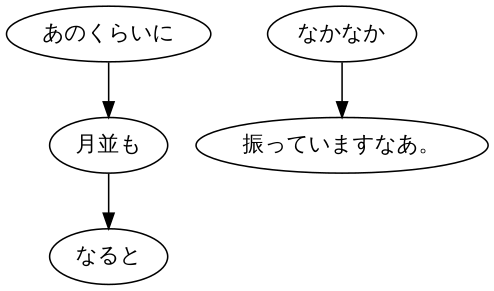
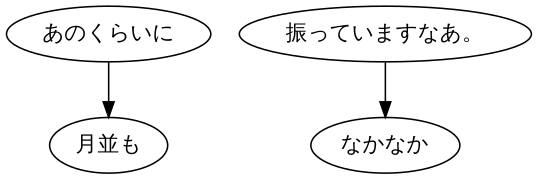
(342, 82) -> (385, 82)
(109, 257) -> none
